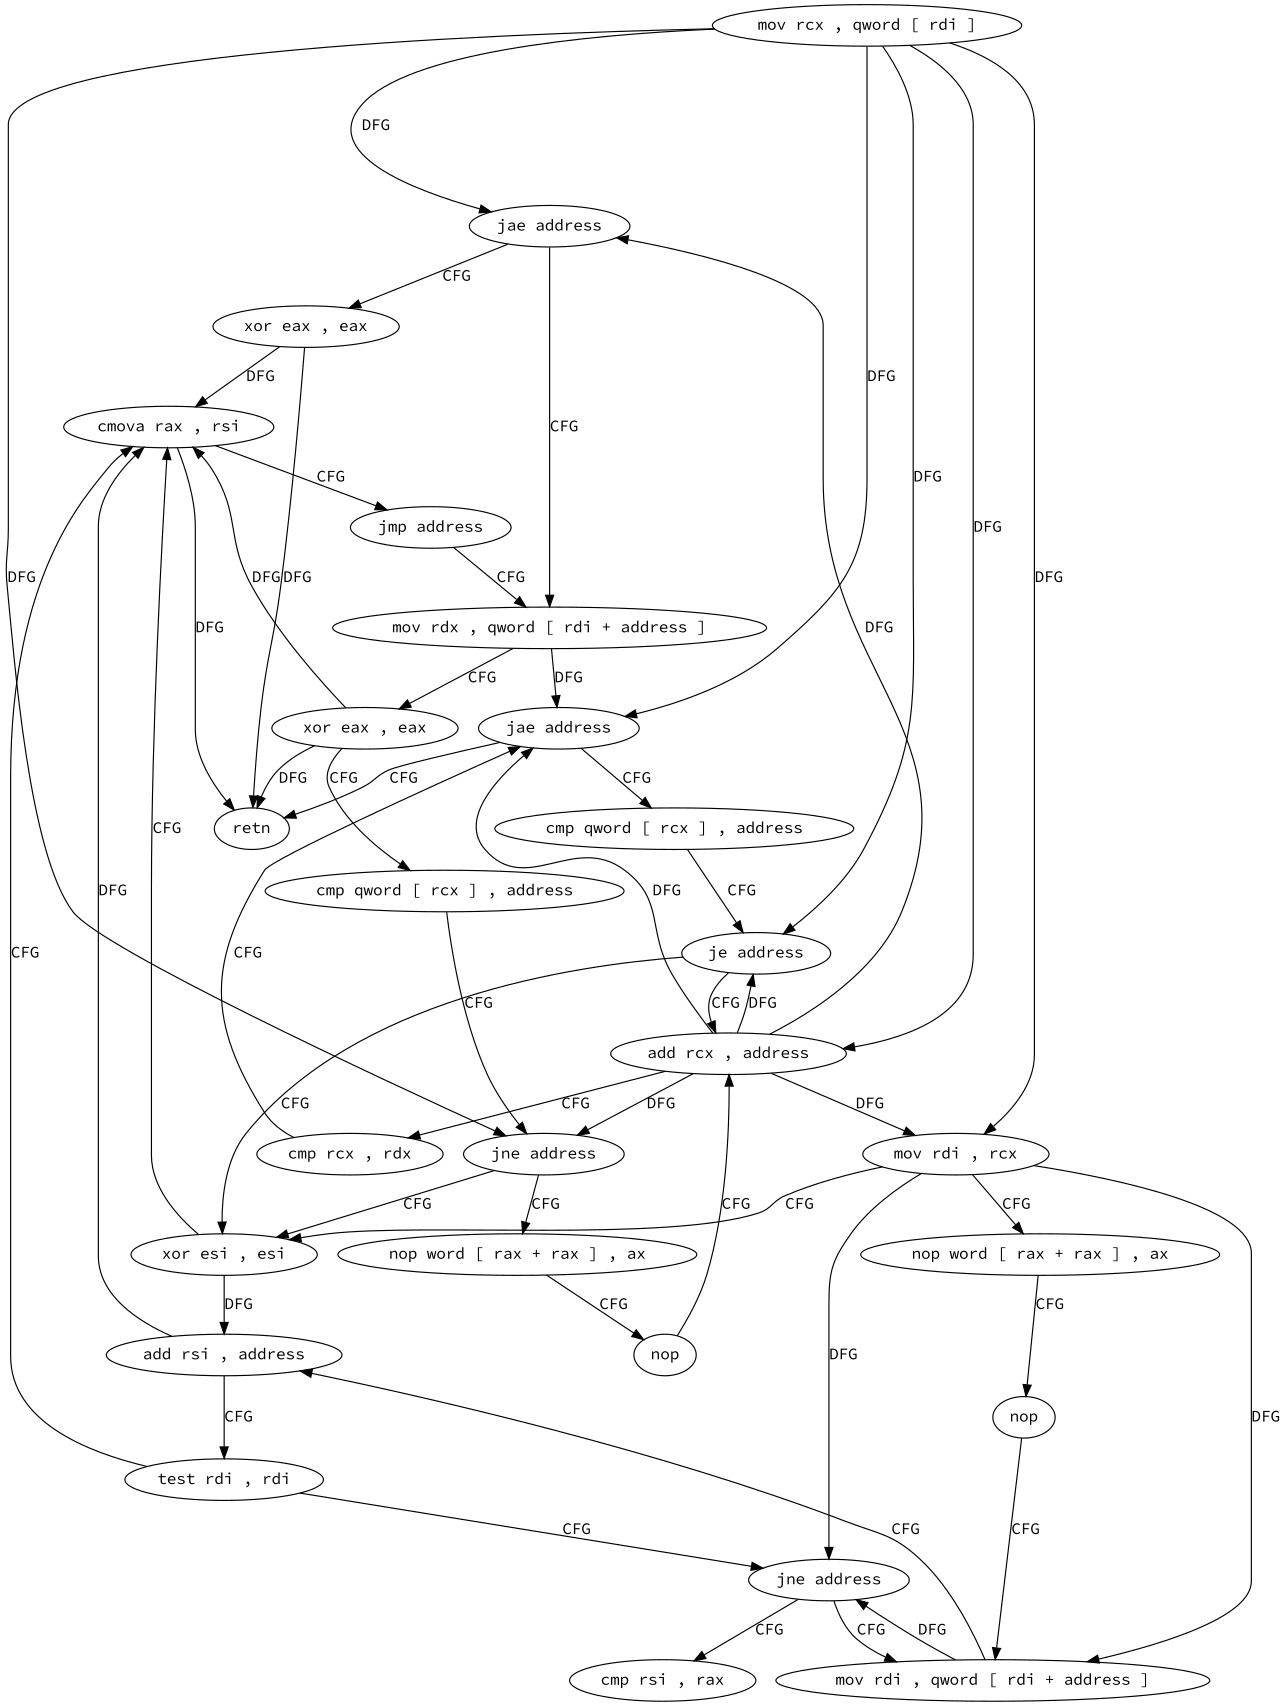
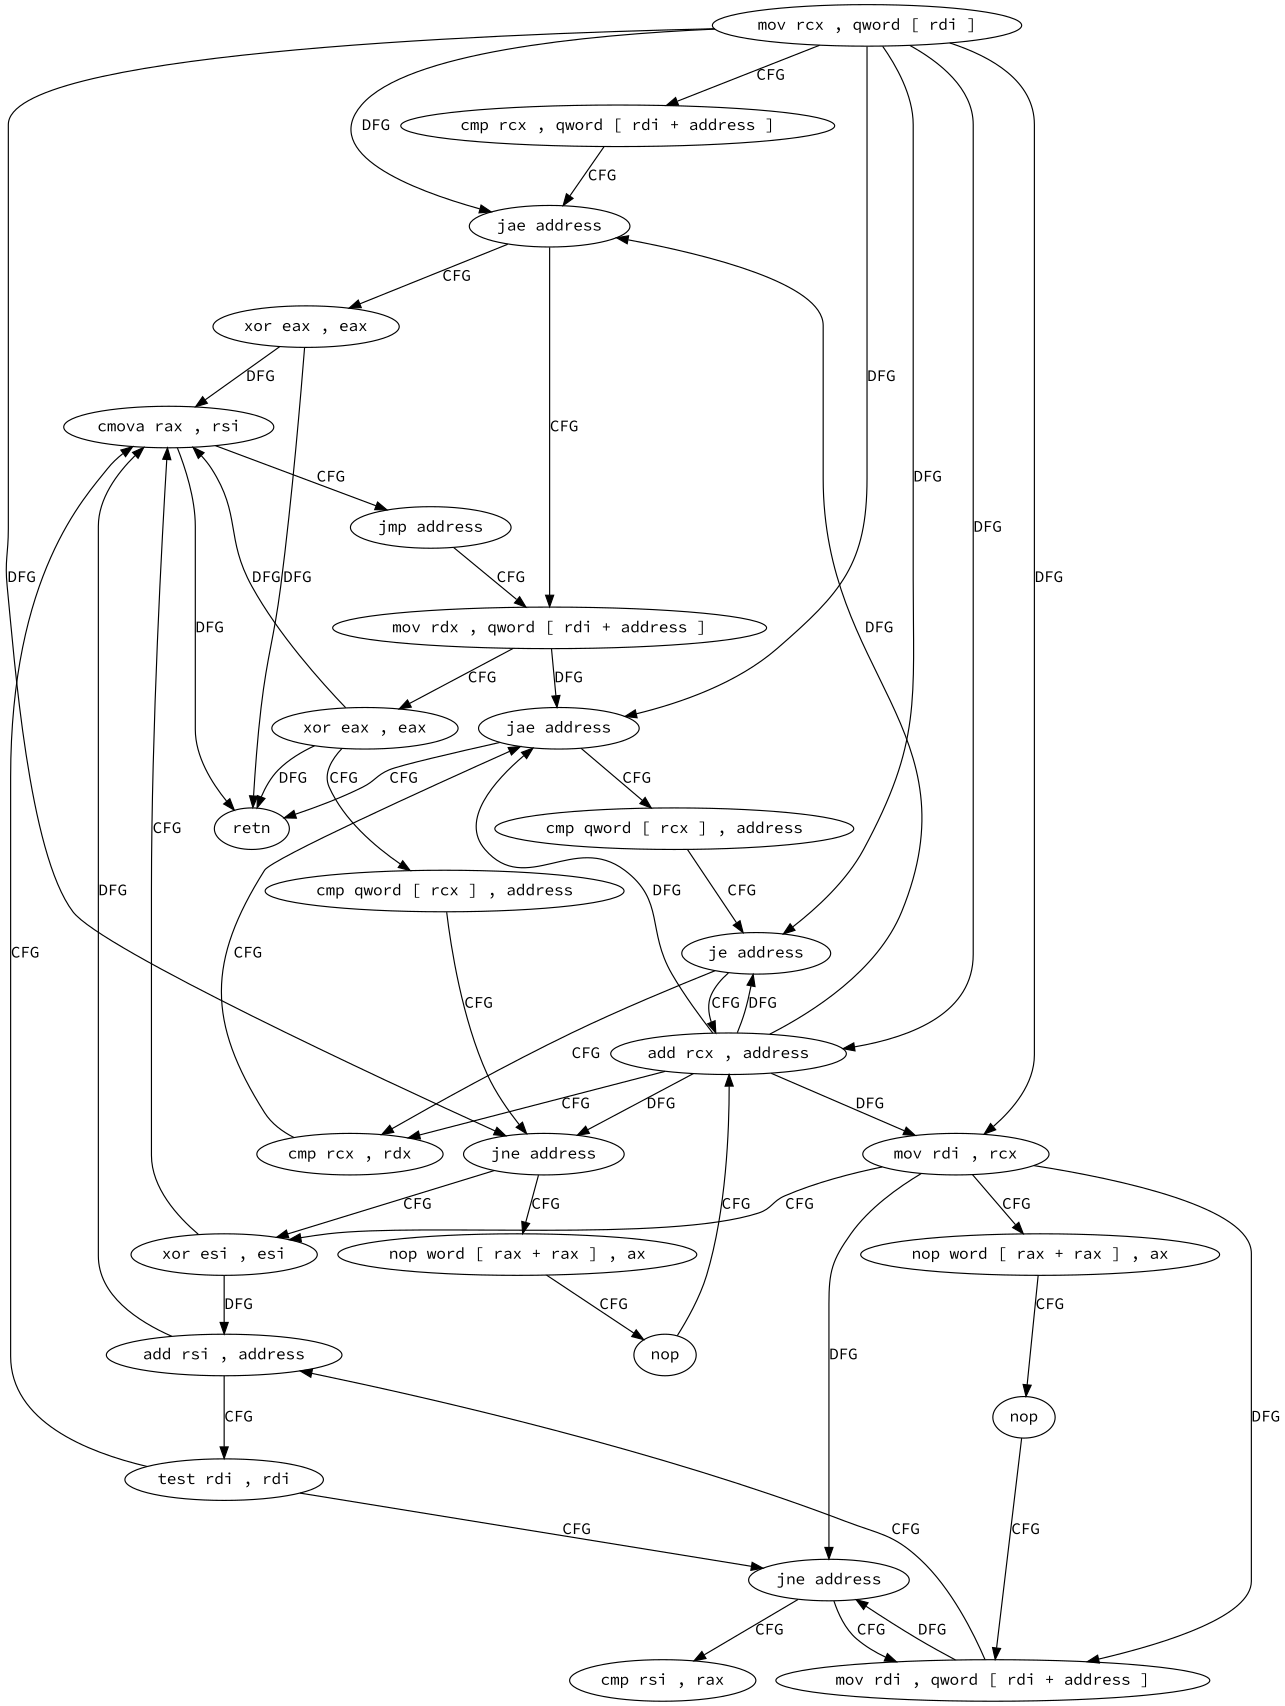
none -> (618, 126)
(403, 1020) -> (550, 1043)
